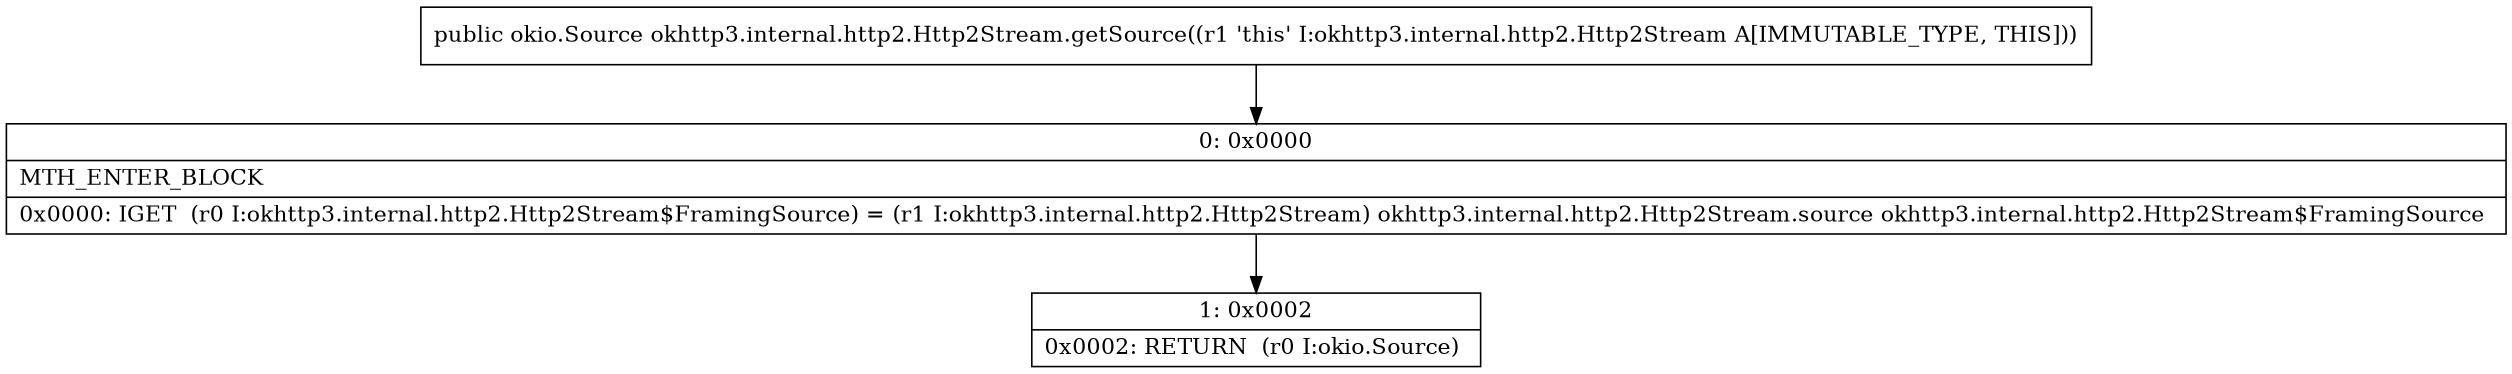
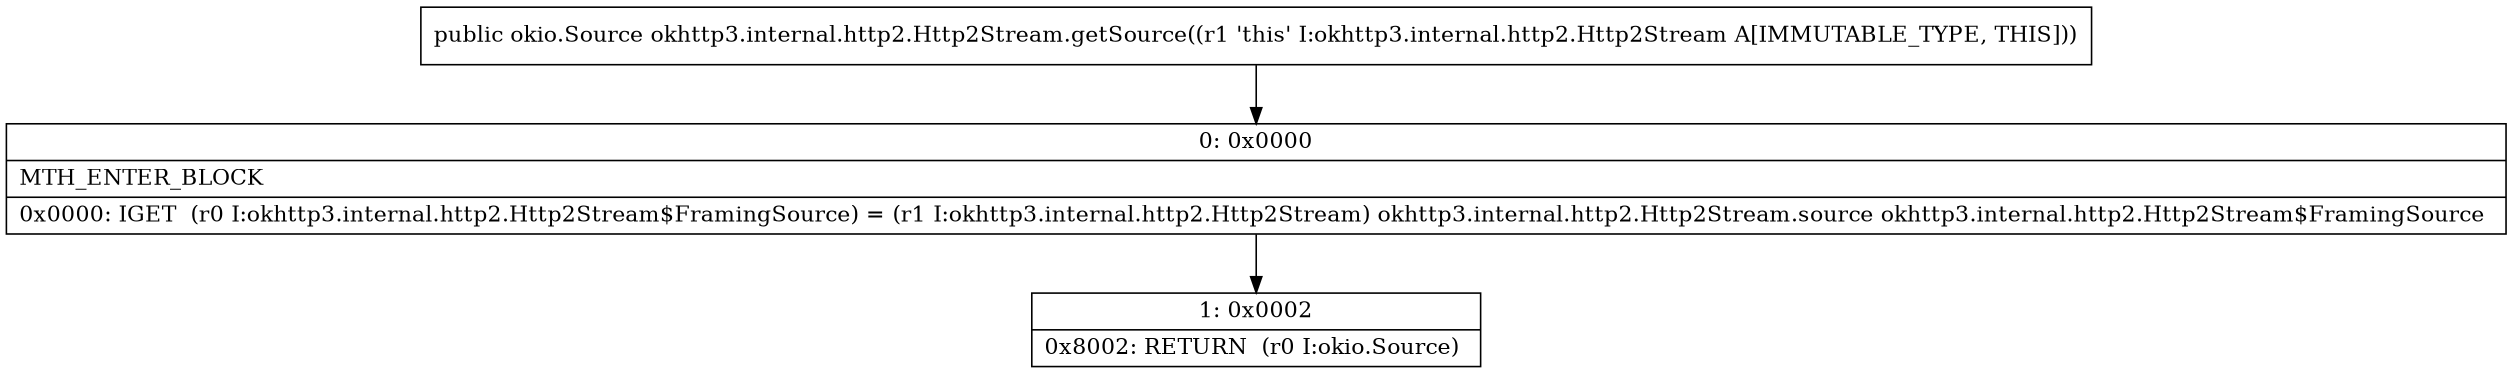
(1256, 347) -> (1256, 347)
